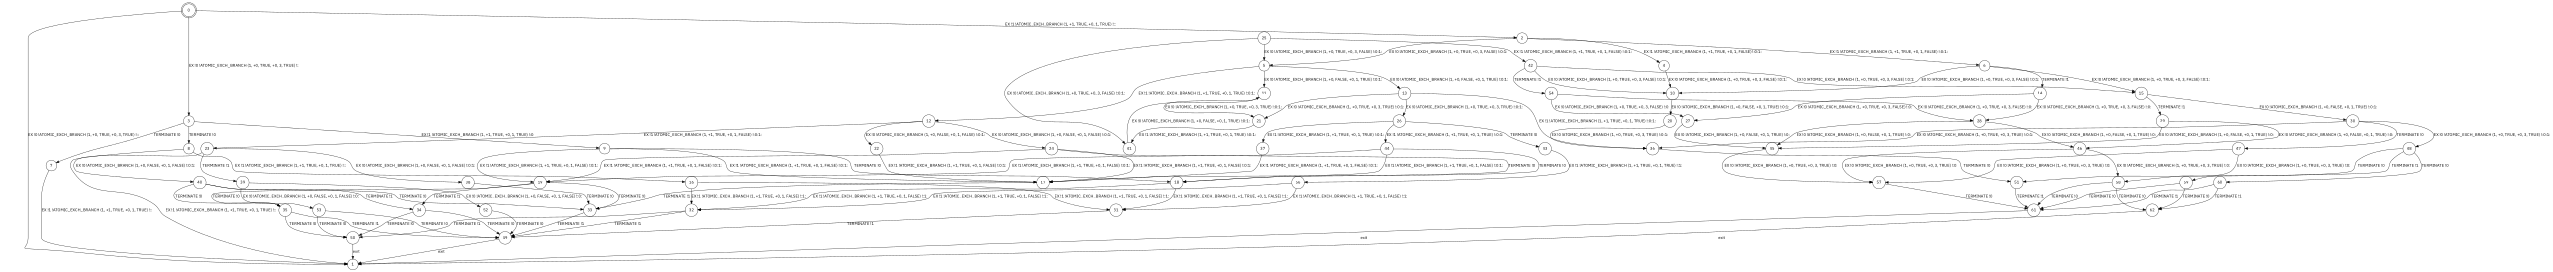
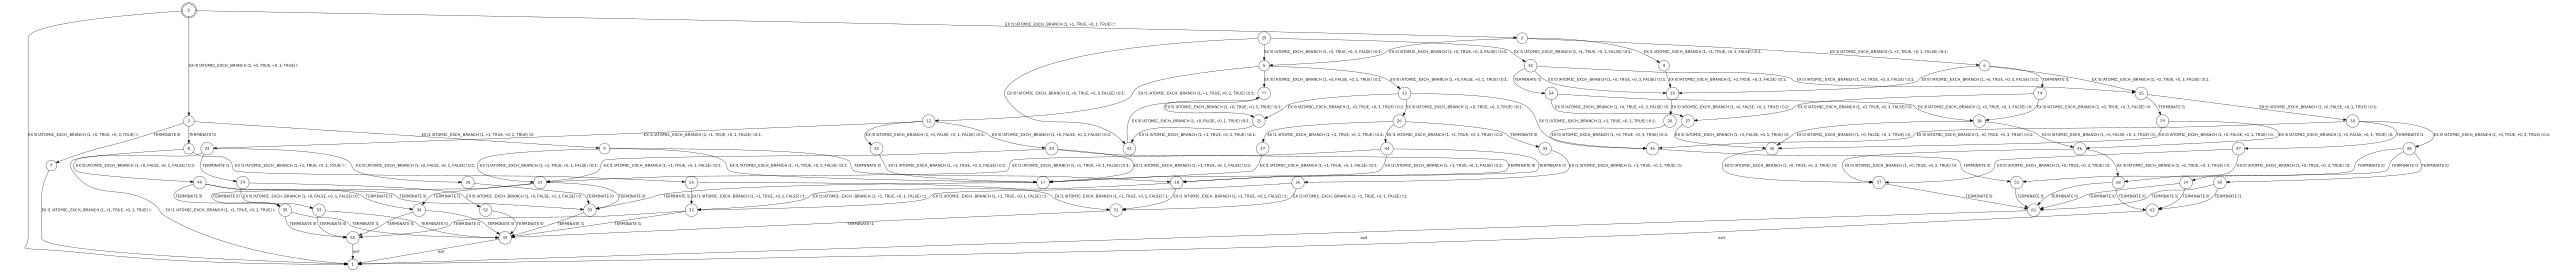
(2410, 135) -> (2410, 135)
(401, 224) -> (401, 224)
